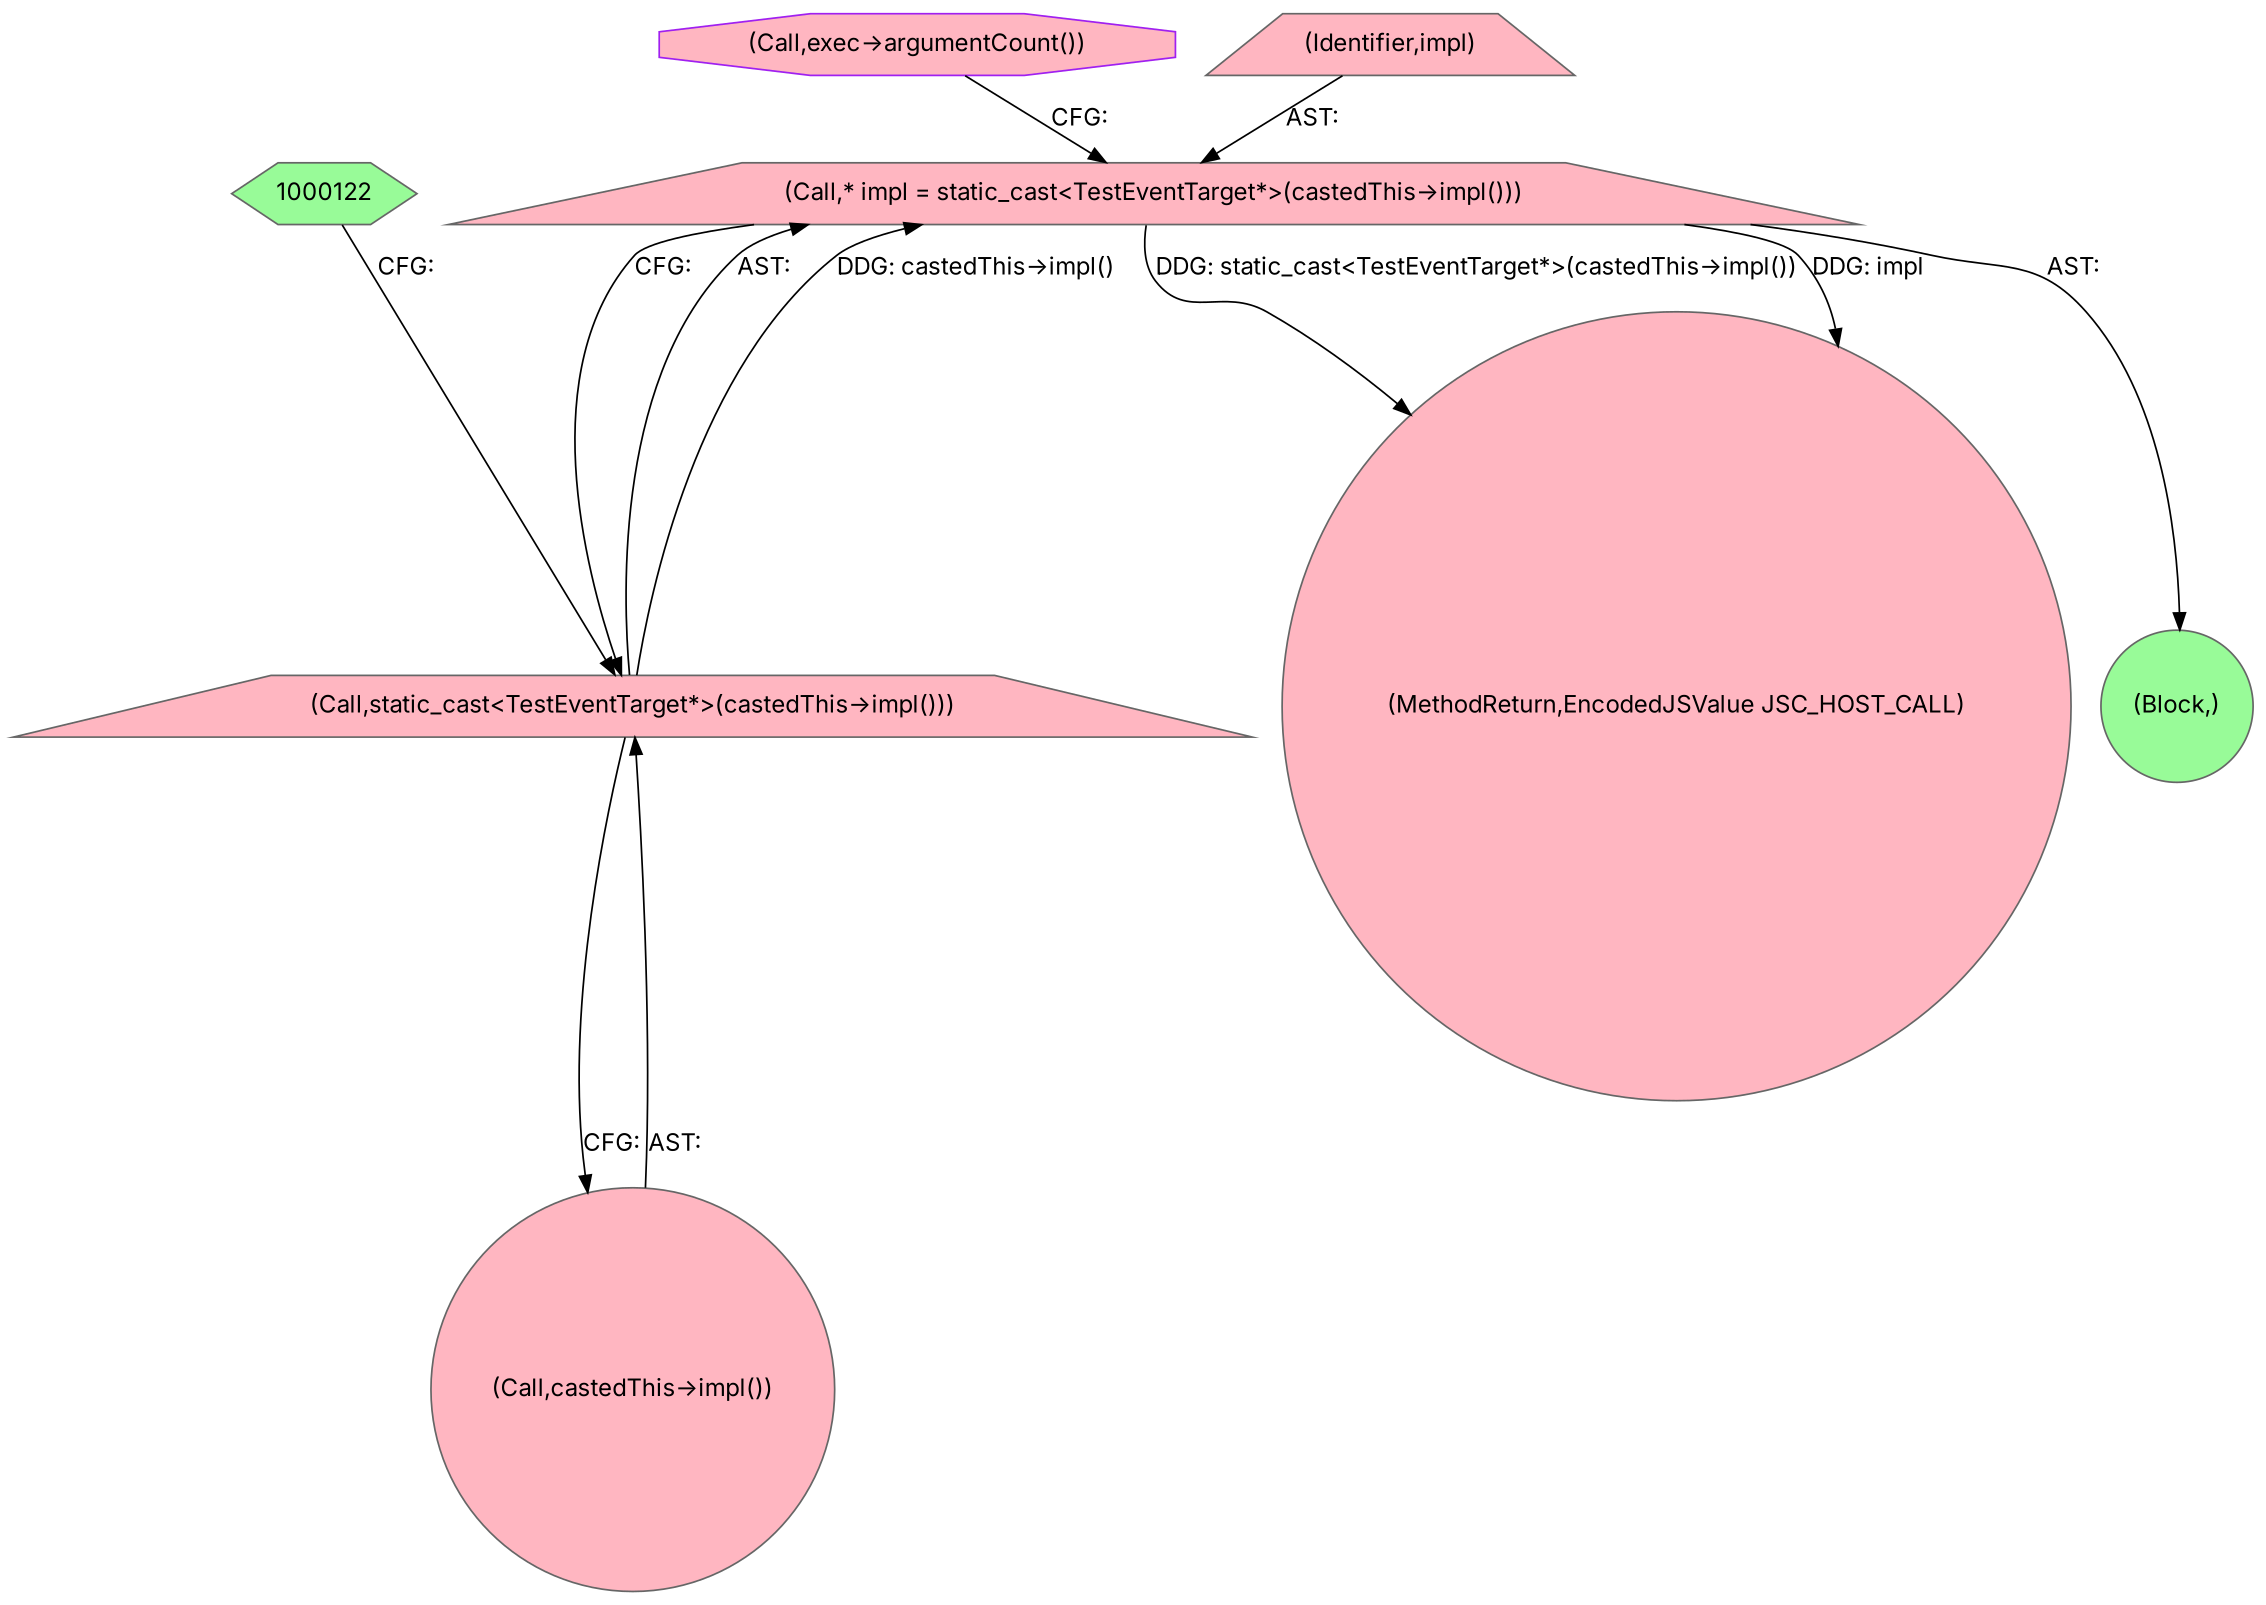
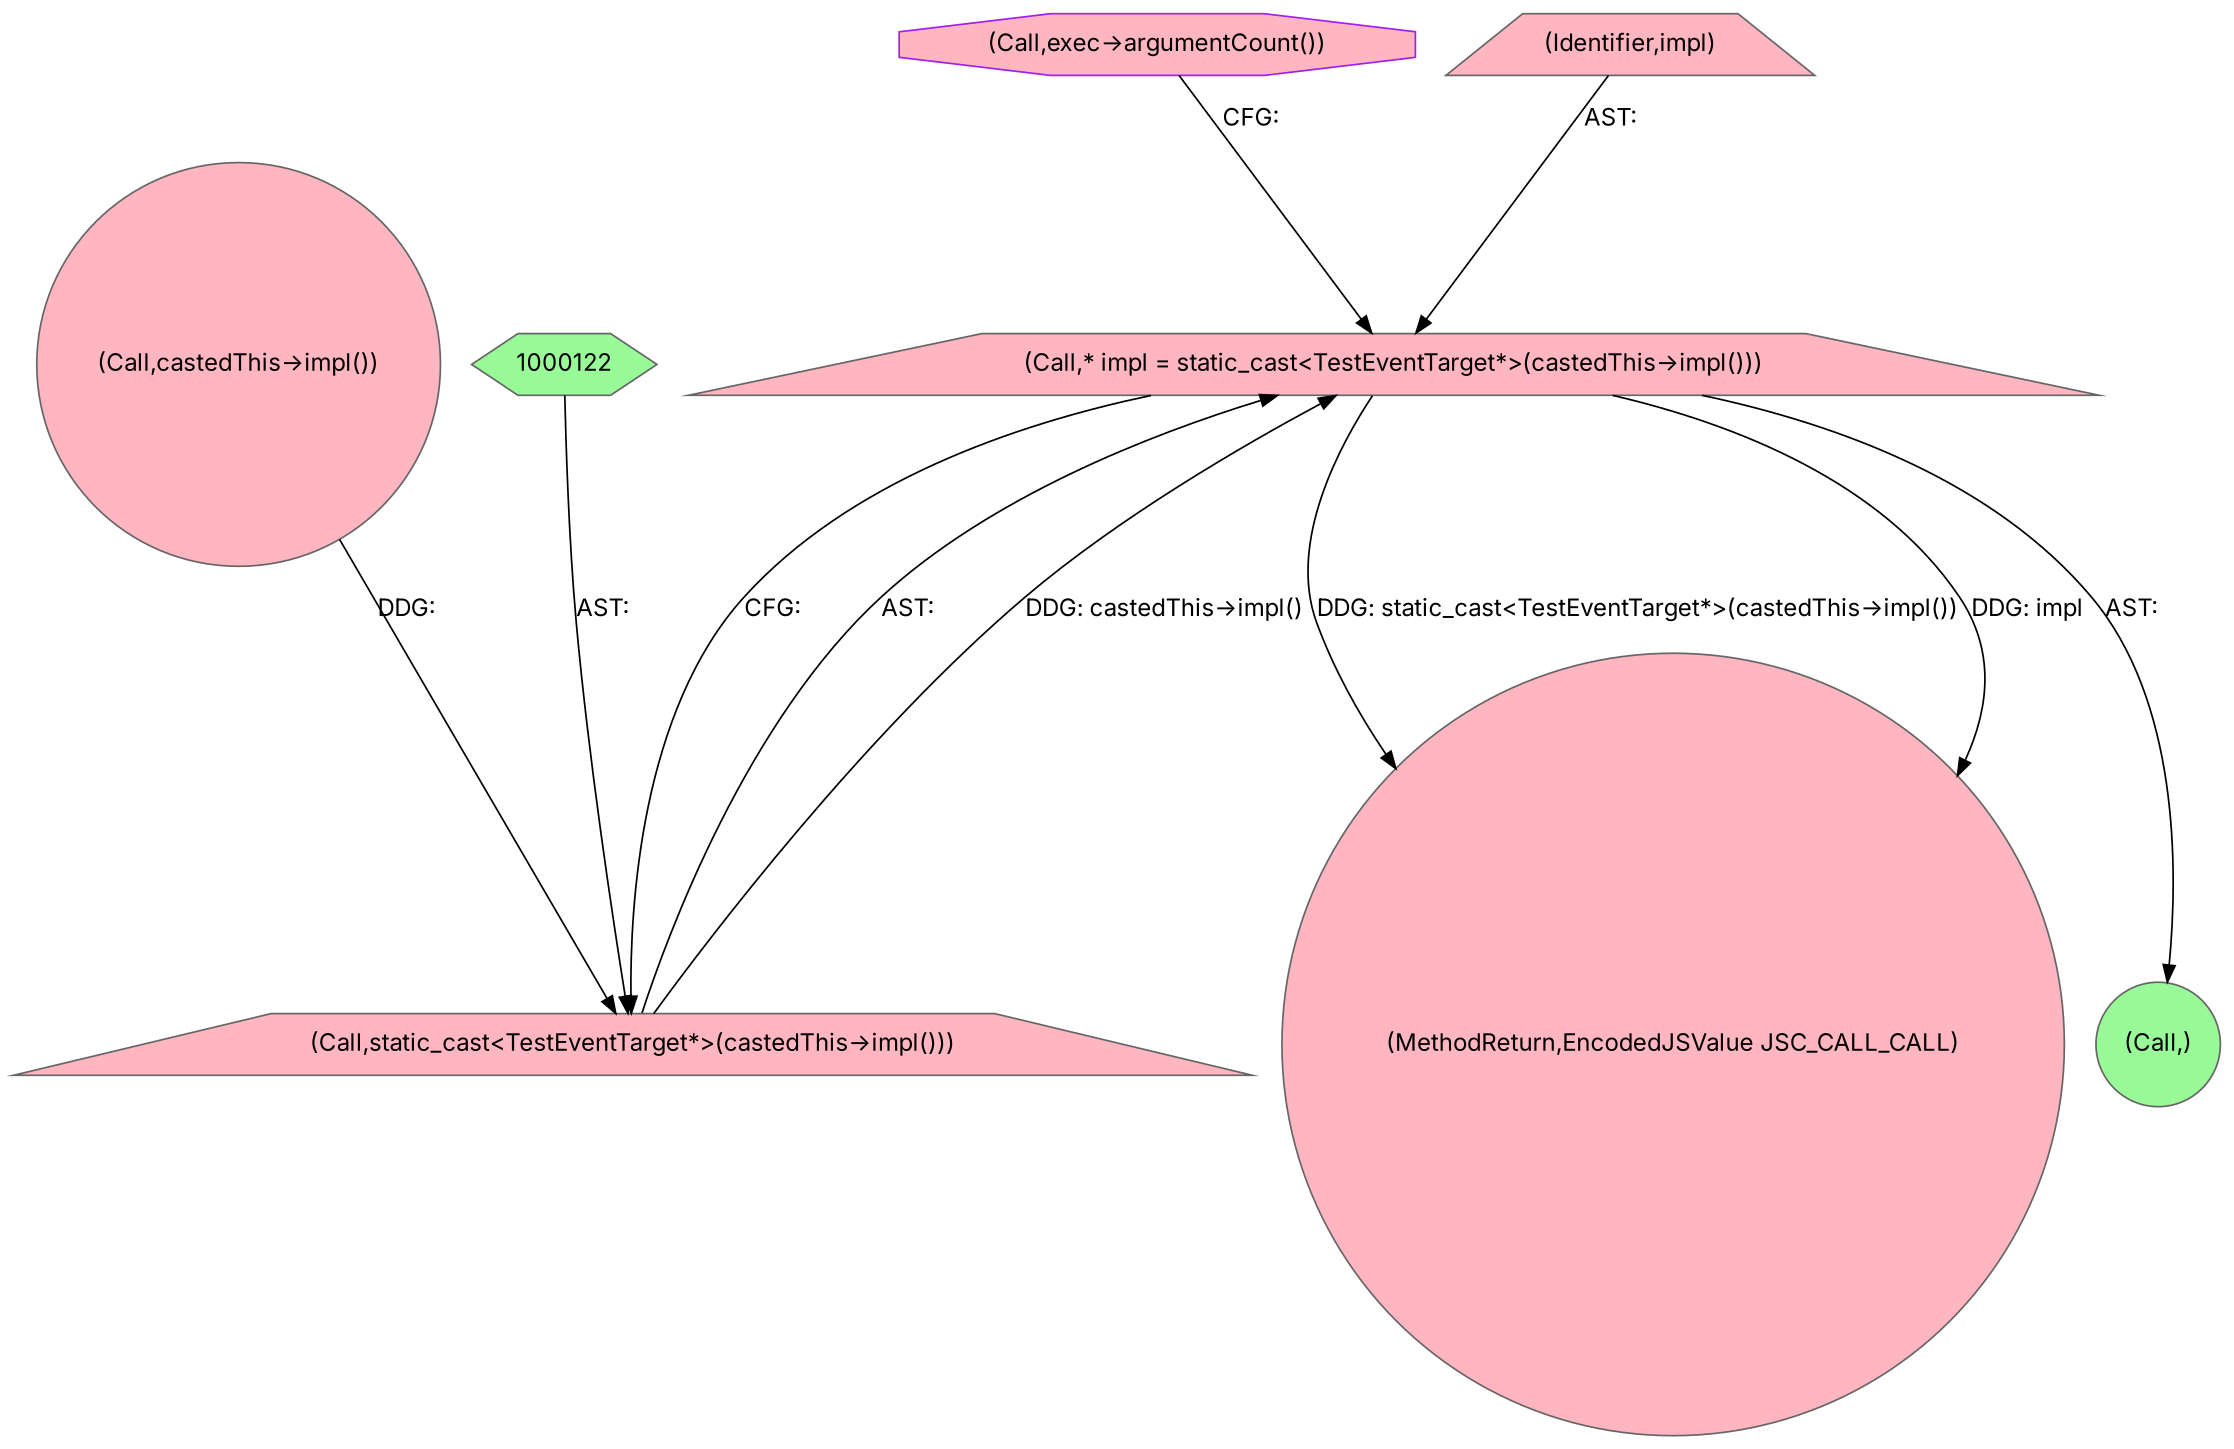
(409, 268) -> (606, 610)
(1677, 706) -> (1673, 1044)
(2177, 706) -> (2158, 1044)
(587, 955) -> none
(678, 1144) -> (410, 610)
